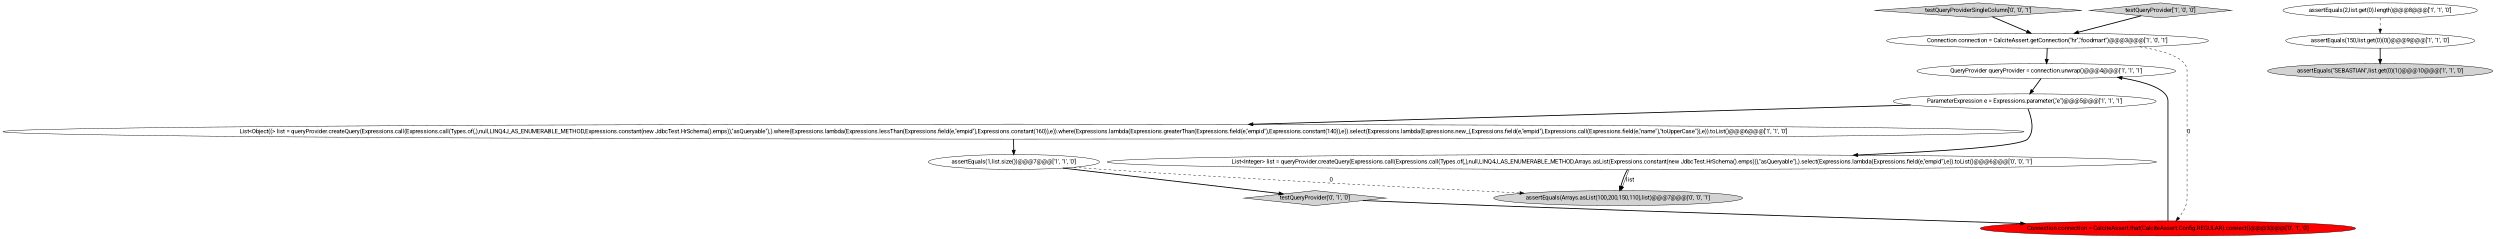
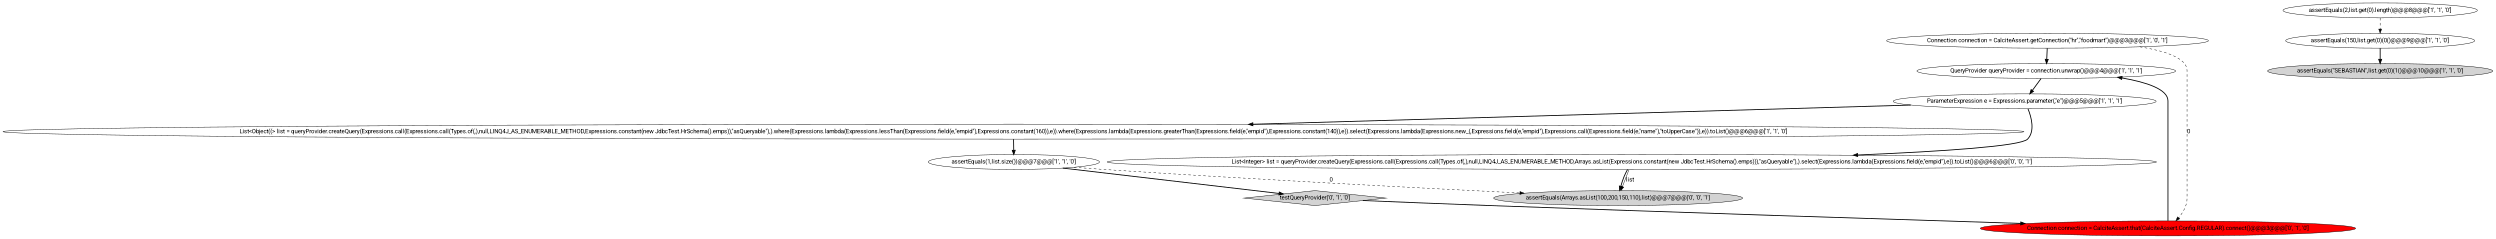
(1978, 10) -> none
(2160, 10) -> none
